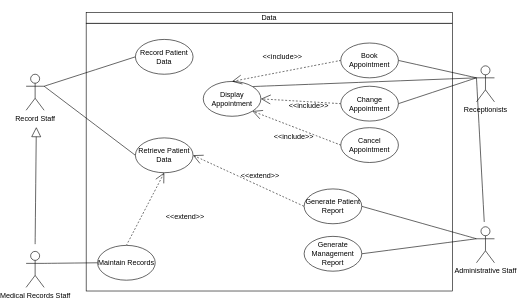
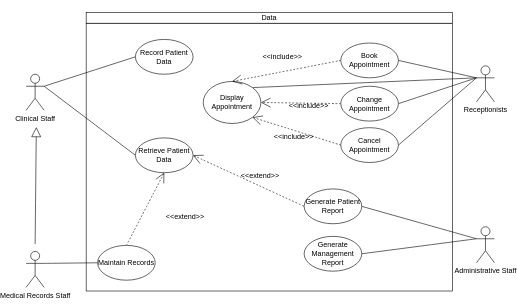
(232, 99) -> (232, 102)
(35, 119) -> (35, 119)
(480, 151) -> (436, 112)
